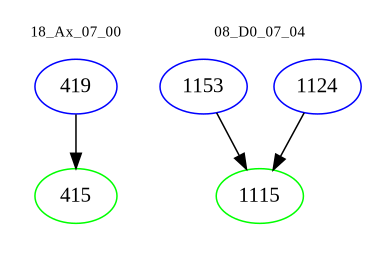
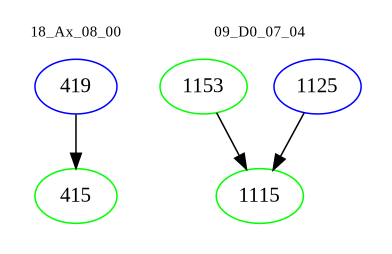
(77, 33) -> (77, 33)
(261, 33) -> (261, 33)
(204, 87) -> (204, 87)
(318, 87) -> (318, 87)
